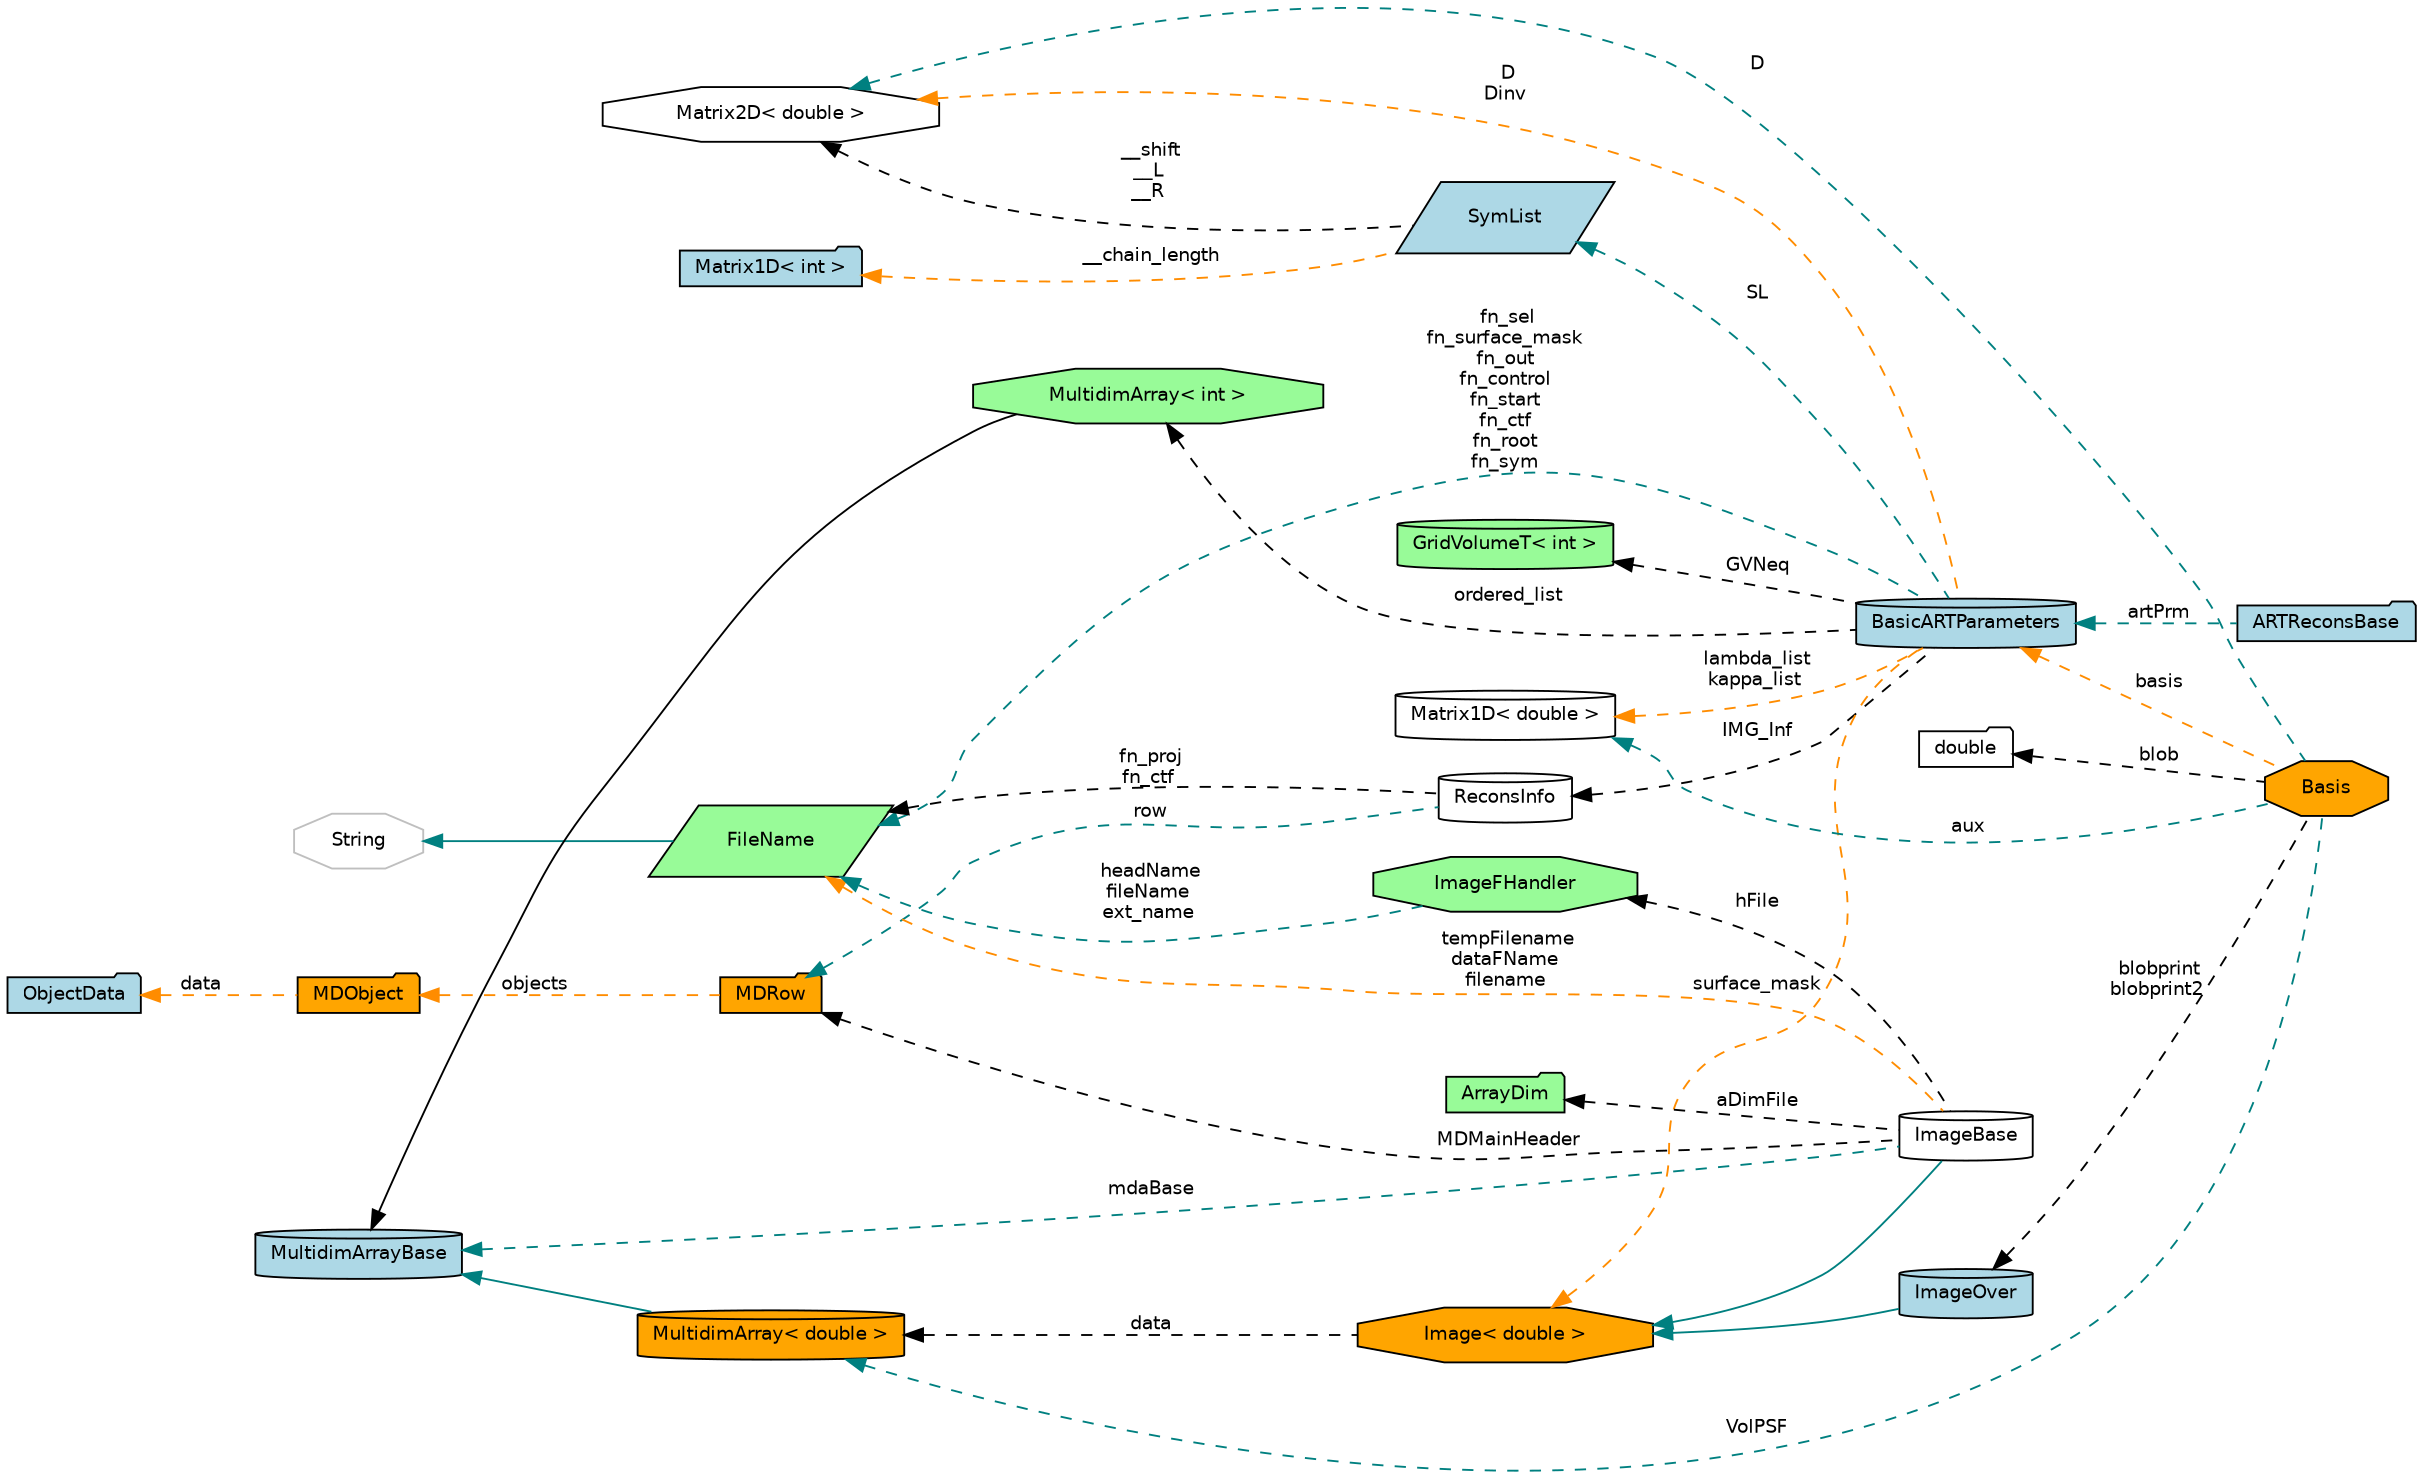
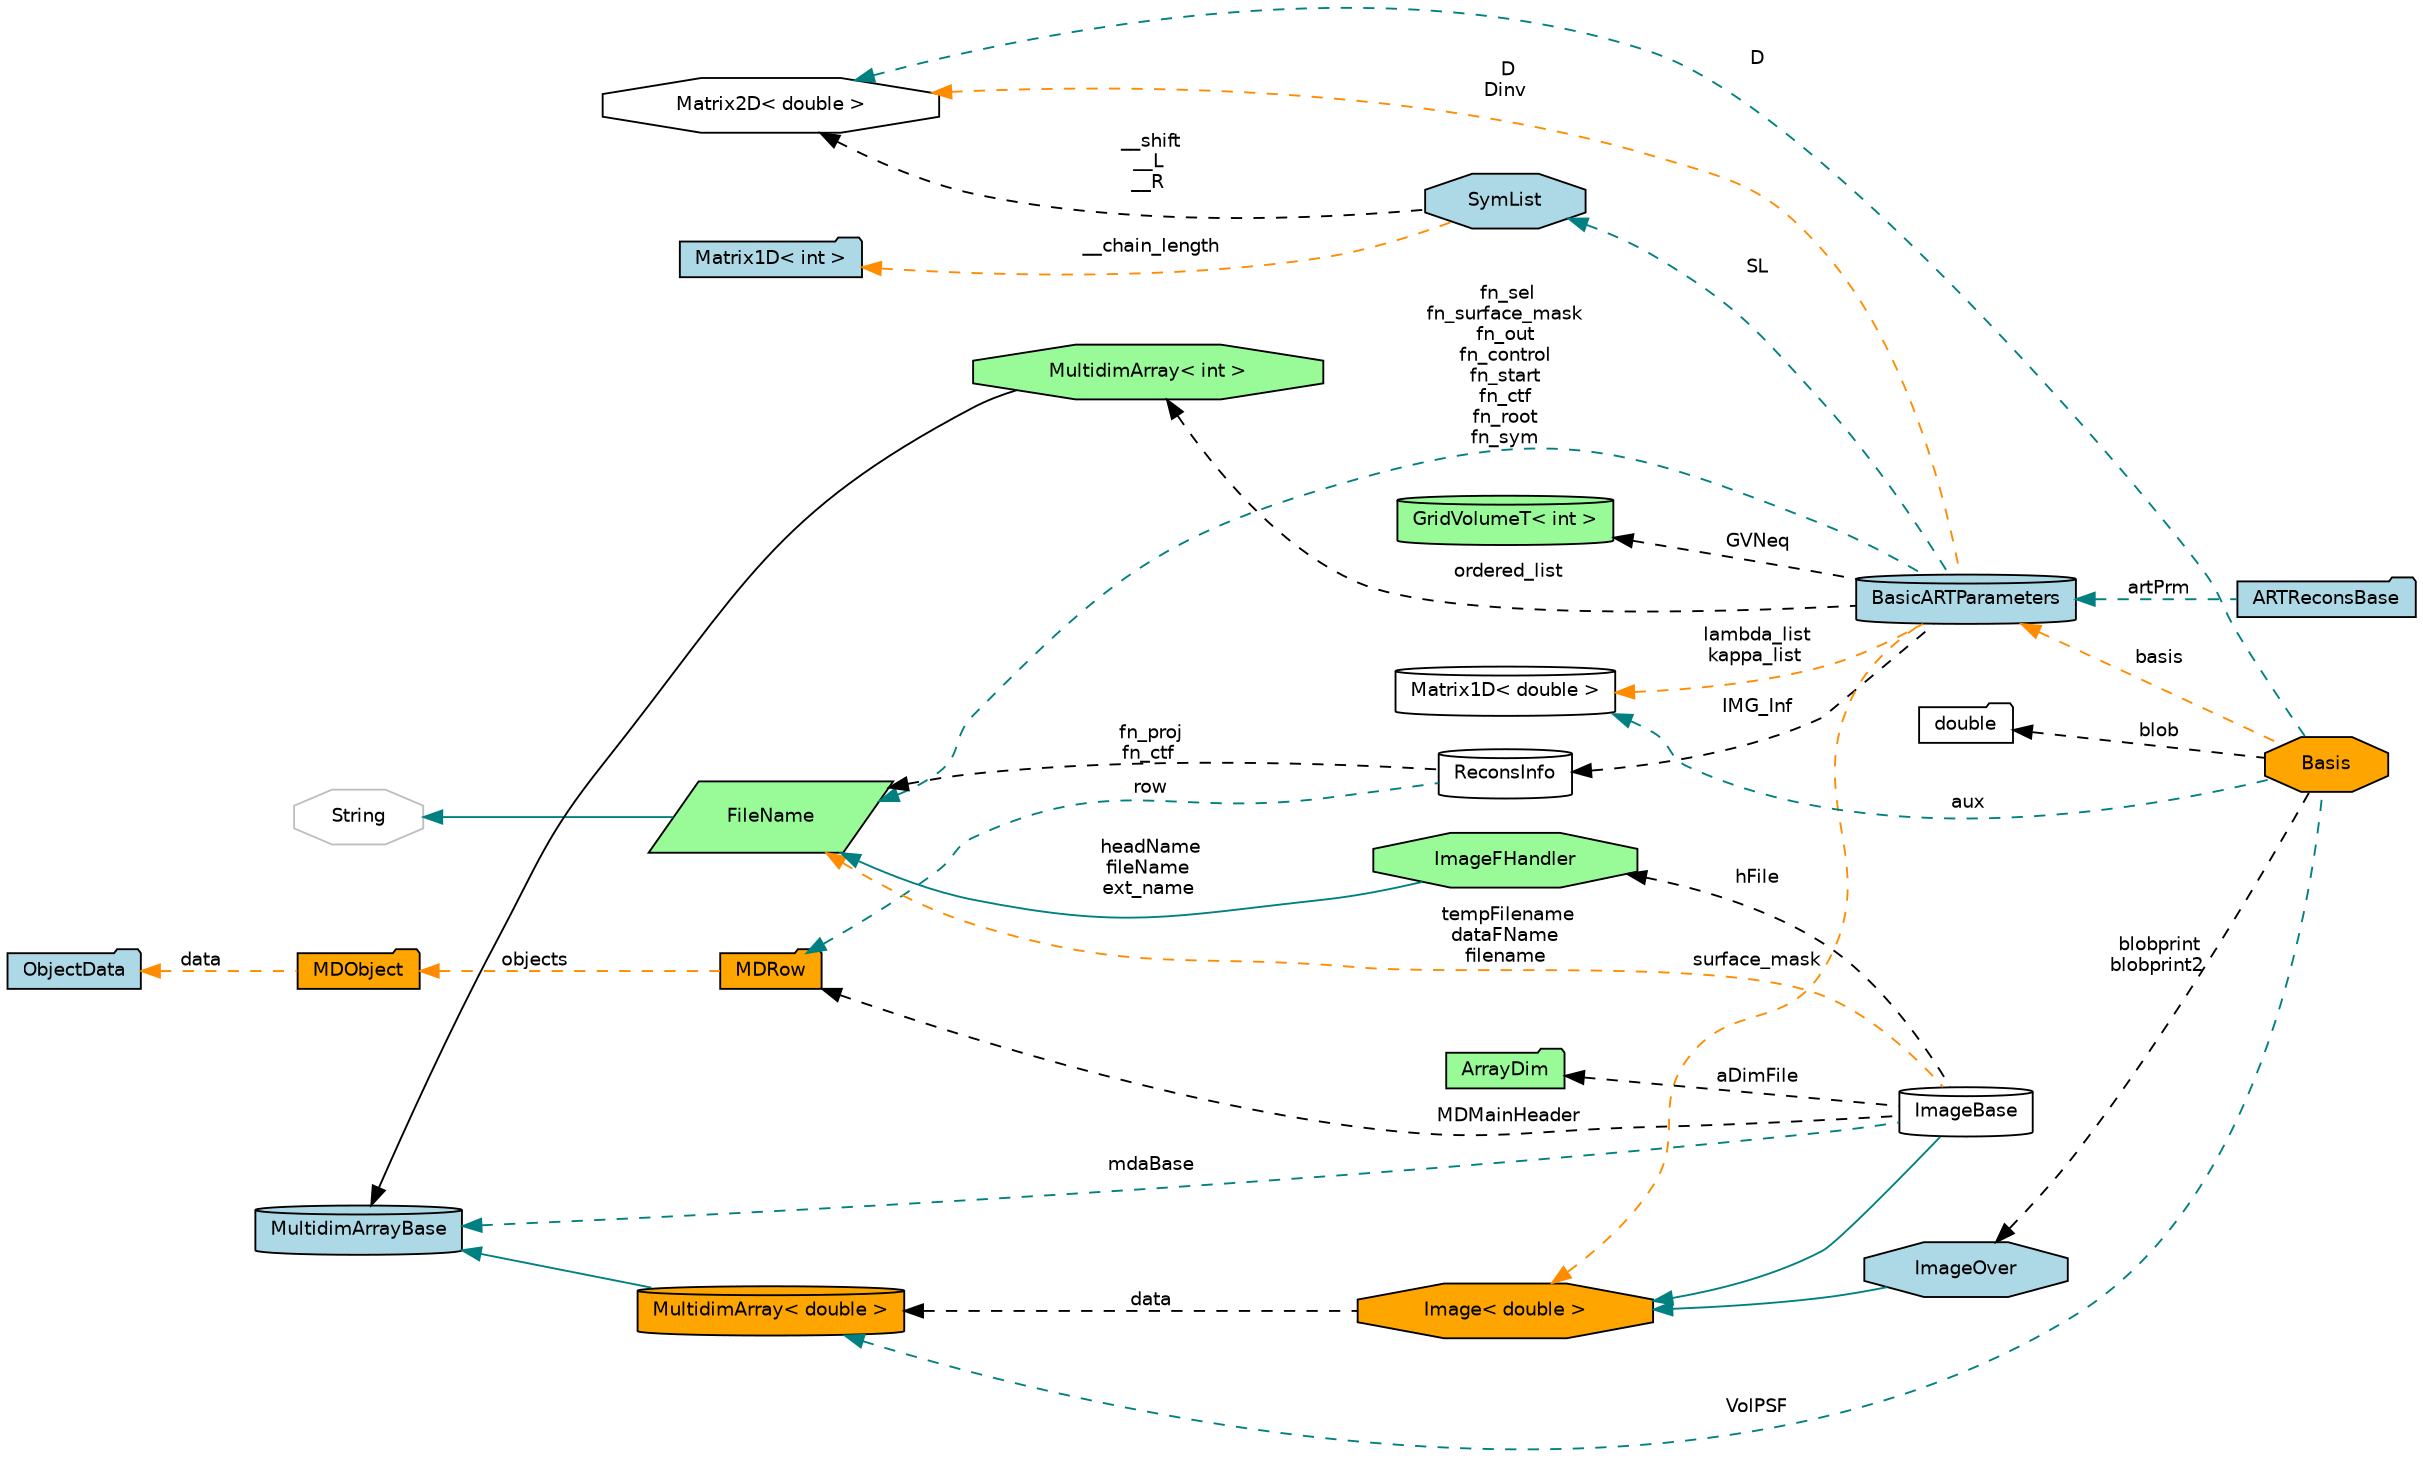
(1505, 218) -> (1505, 201)
(1138, 941) -> (1138, 917)
(1966, 1294) -> (1966, 1270)
